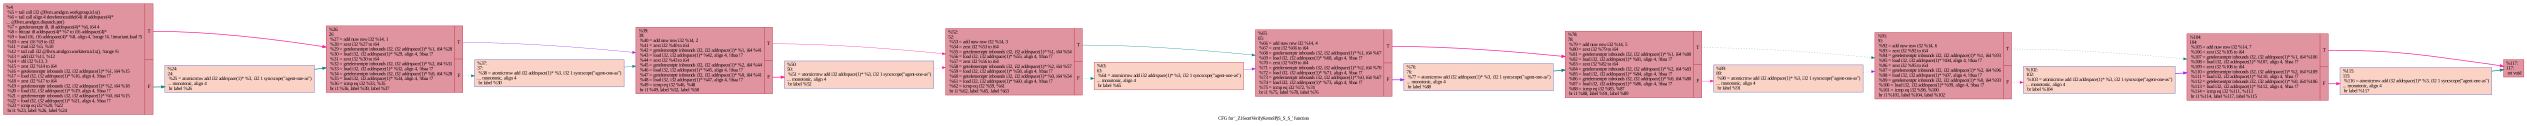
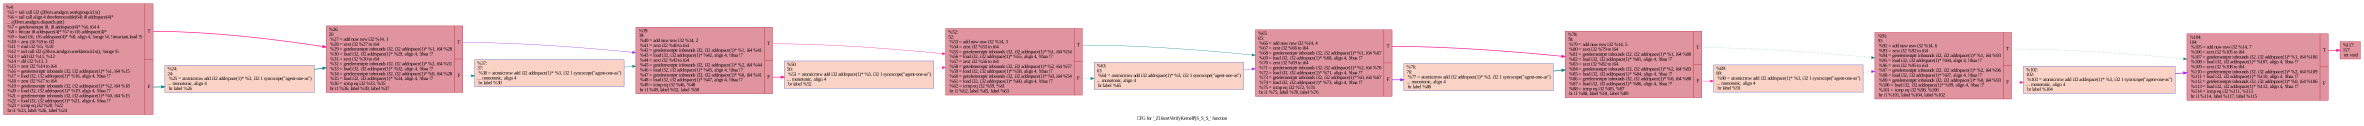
(1169, 76) -> (1169, 76)
(2416, 81) -> none
